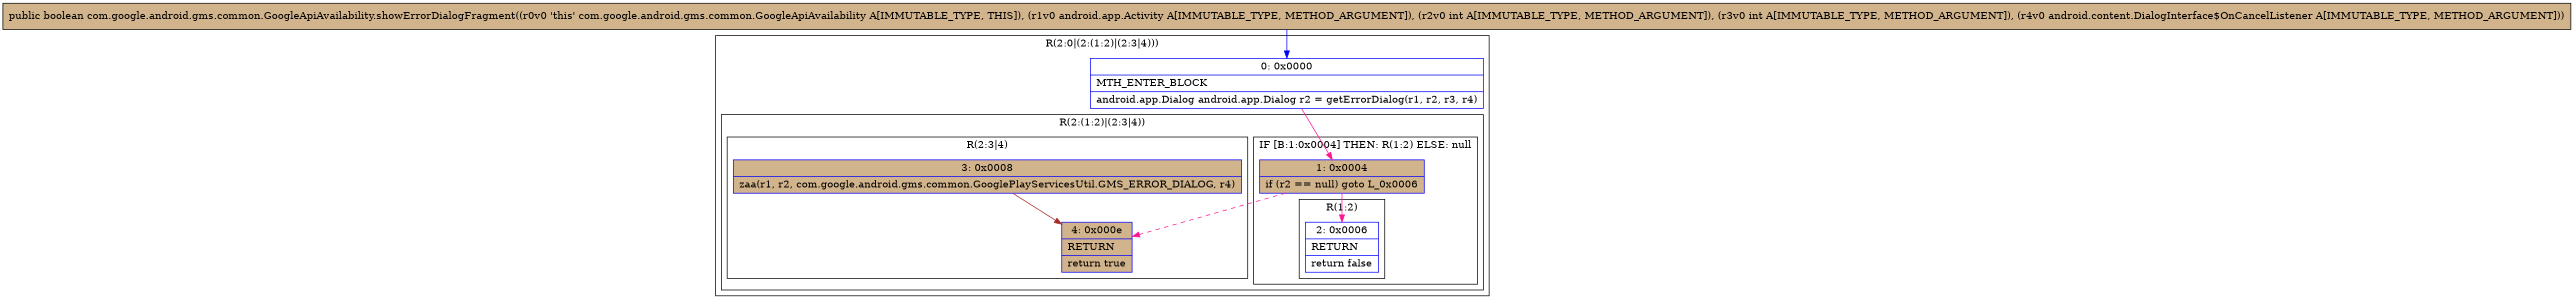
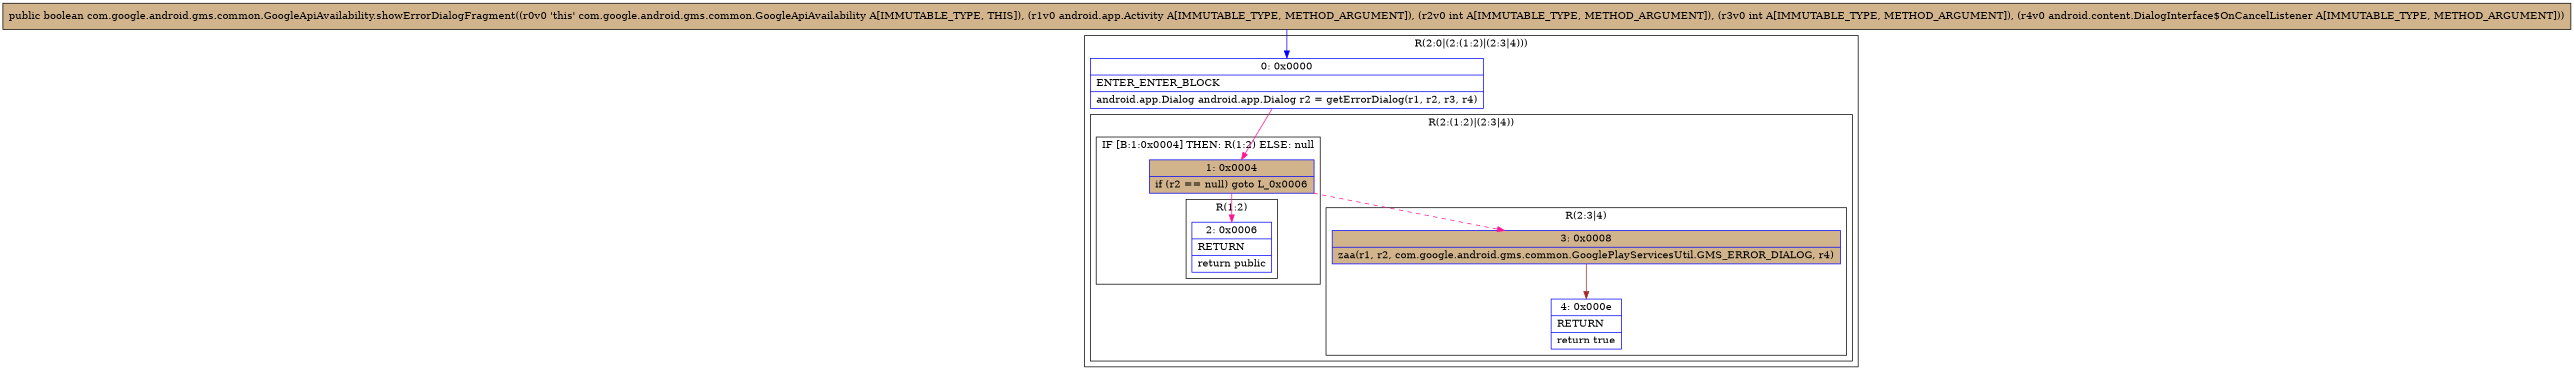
(1152, 83) -> (1158, 83)
(1212, 214) -> (1410, 212)
(1097, 247) -> (1586, 324)
(1342, 264) -> (1232, 264)
